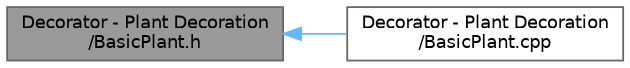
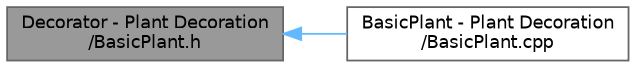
(485, 34) -> (488, 34)
